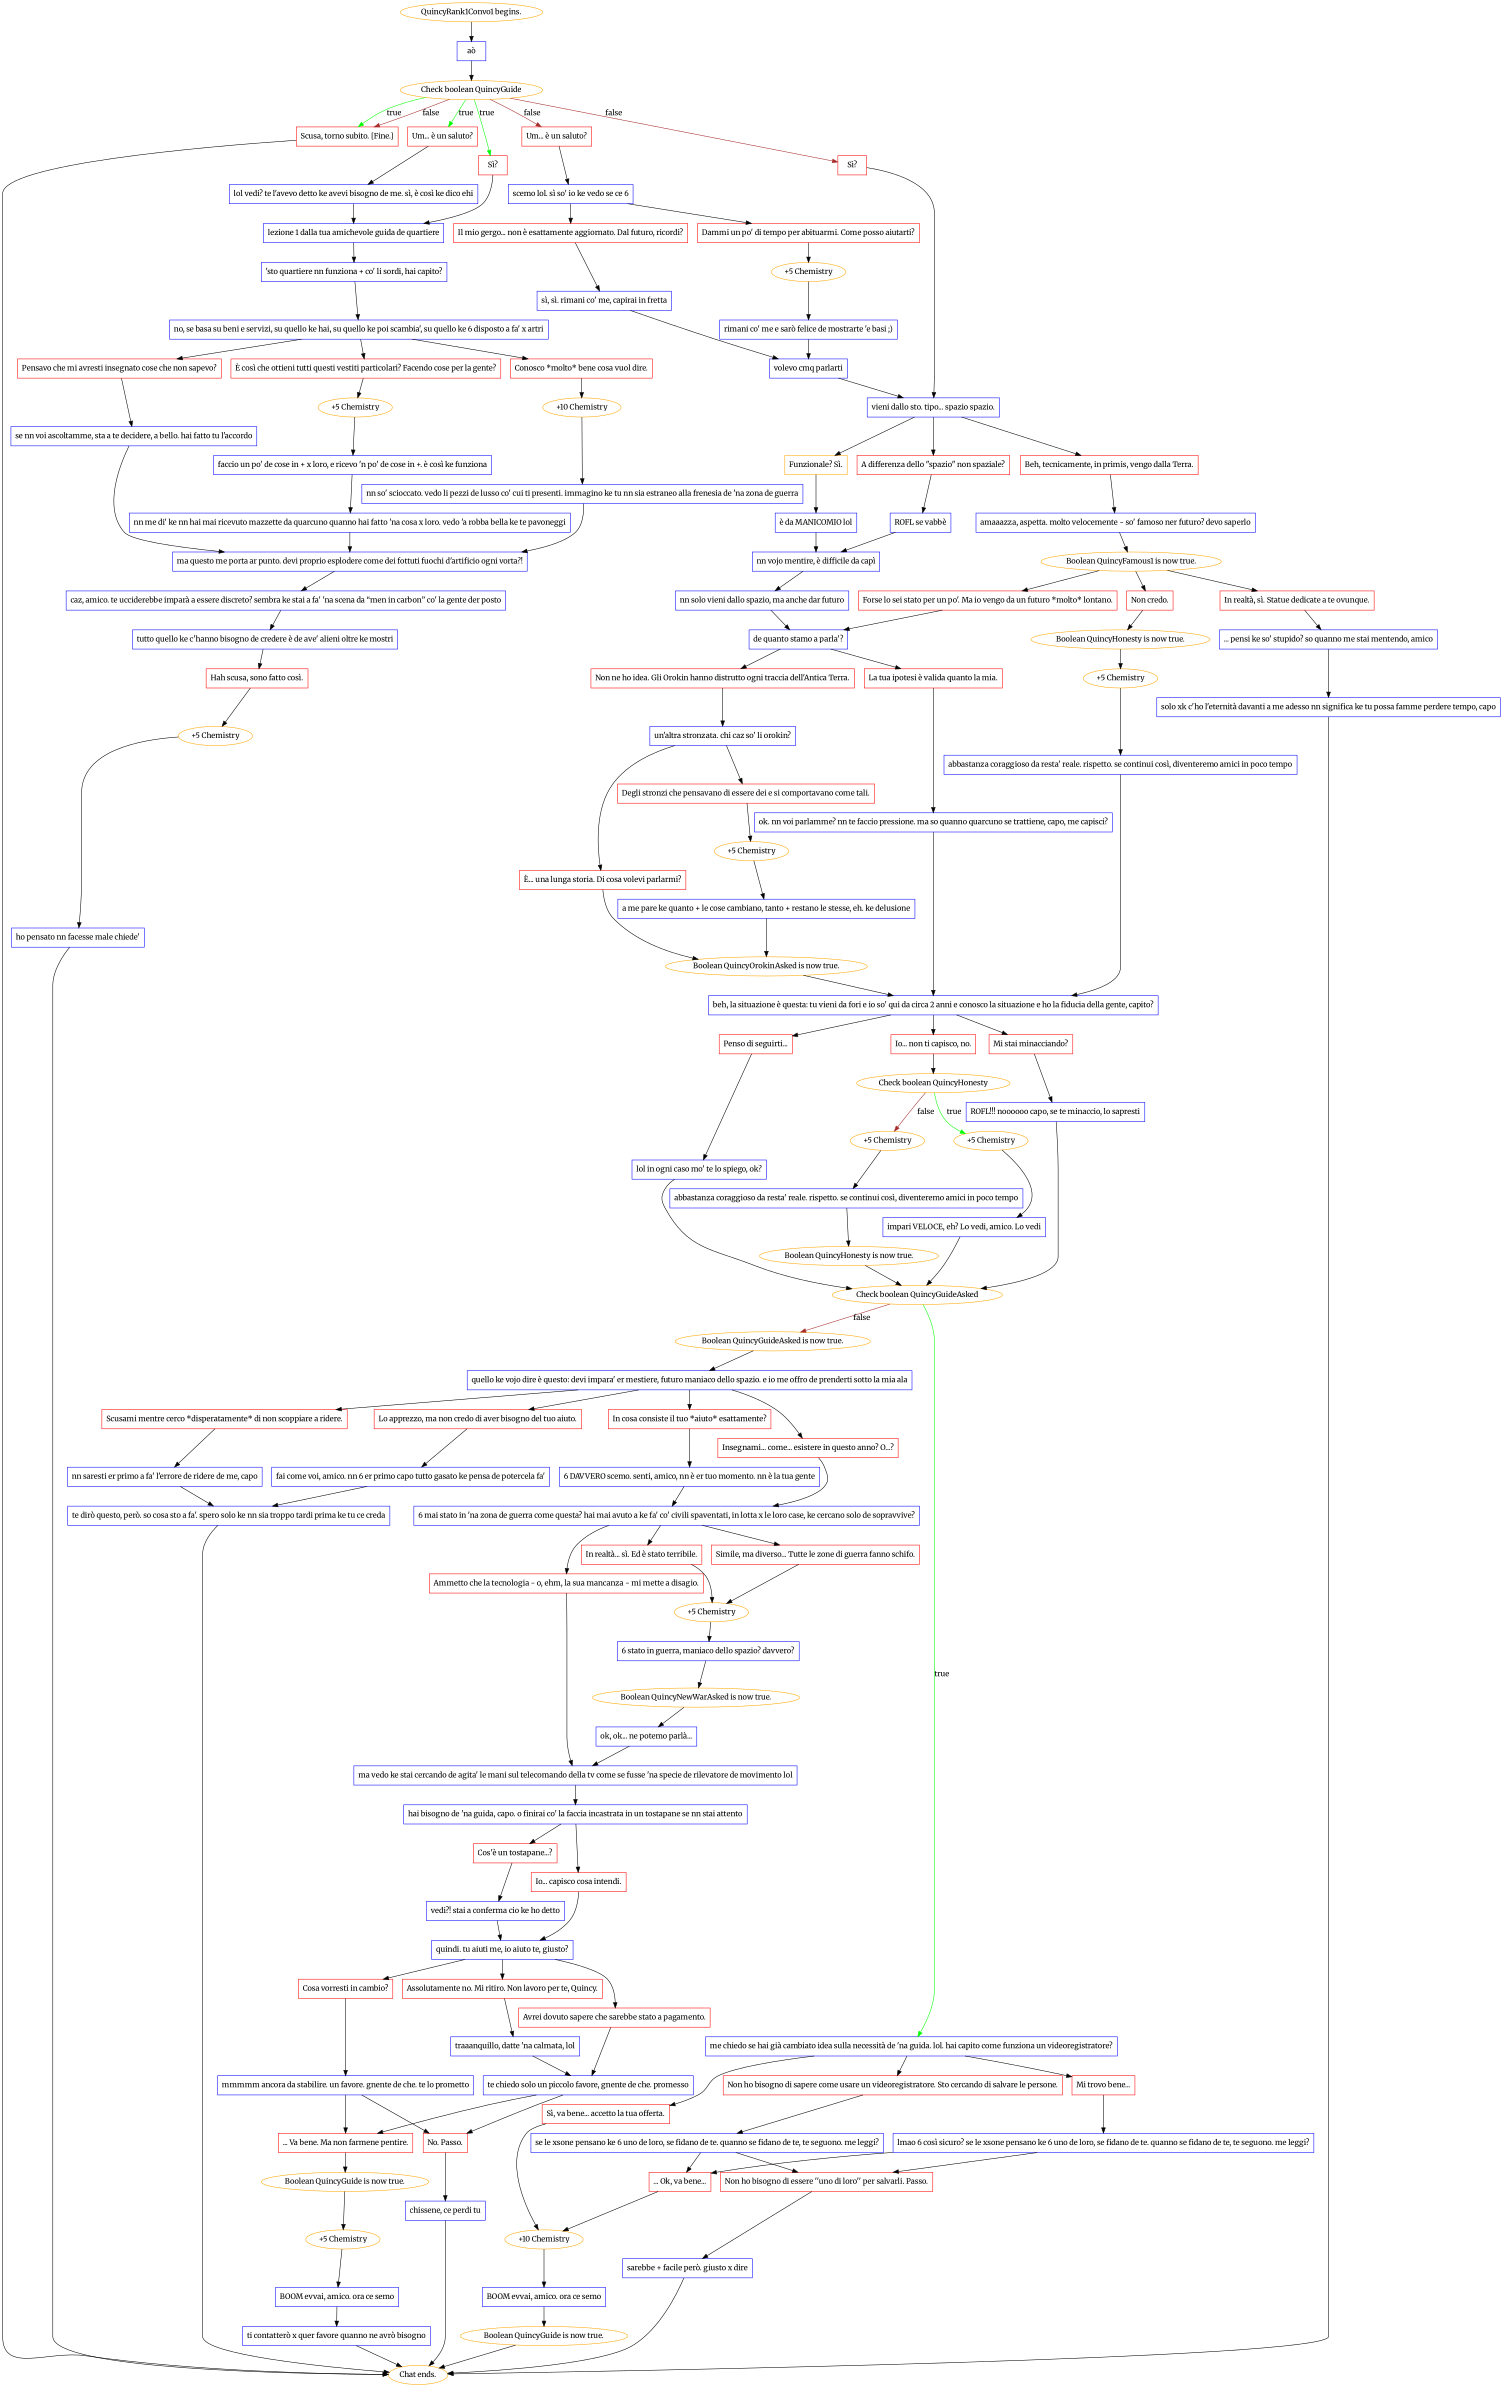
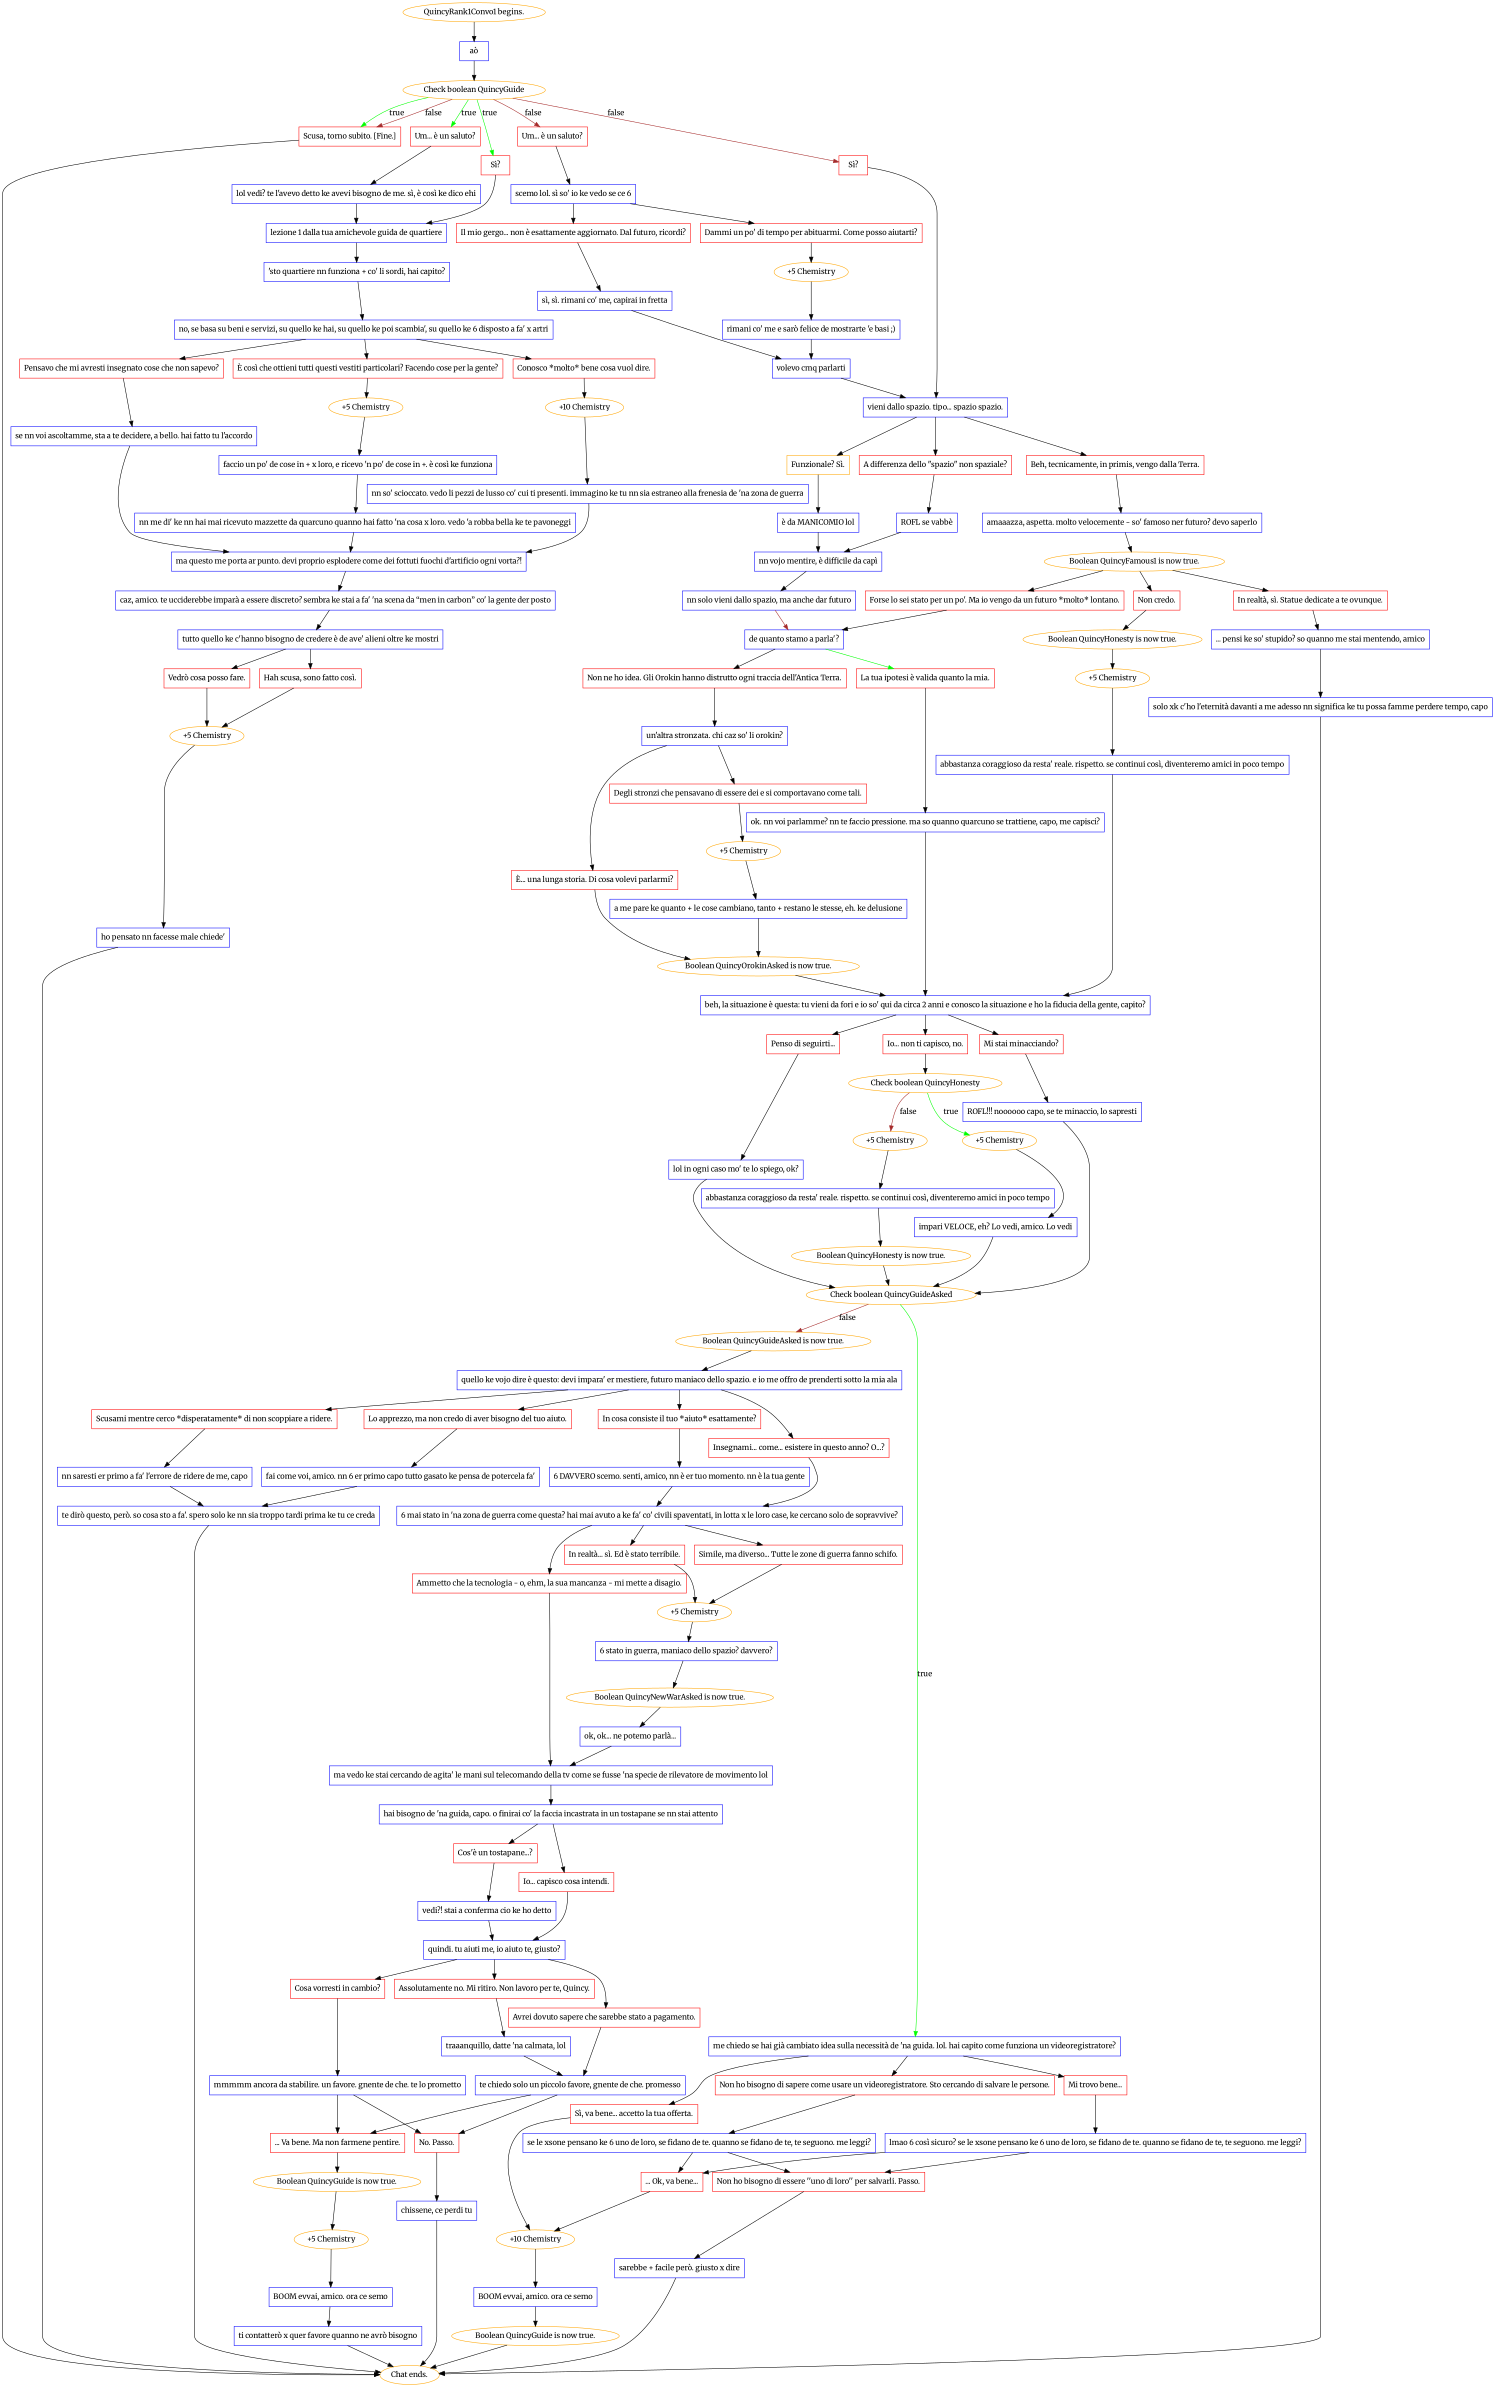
(933, 407) -> (935, 407)
(778, 618) -> (780, 618)
(863, 658) -> (857, 658)
none -> (207, 678)
